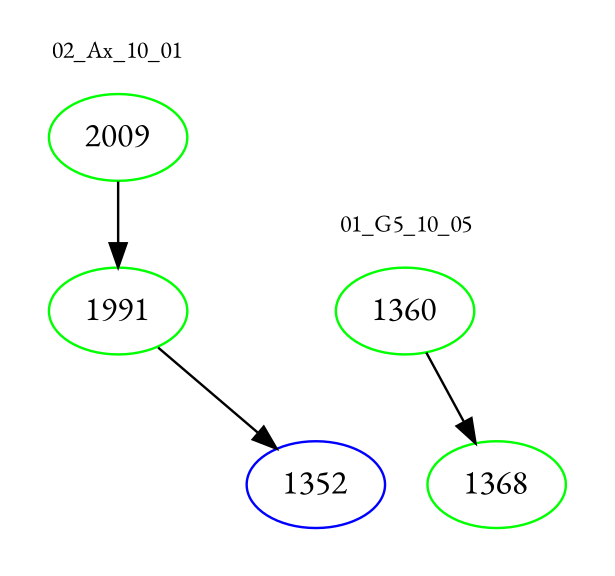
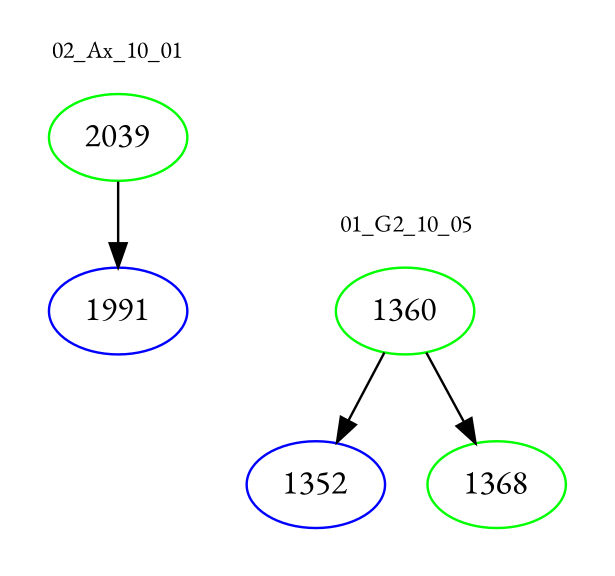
(118, 137) -> (118, 137)
(406, 225) -> (406, 225)
(118, 311) -> (118, 311)
(208, 390) -> (366, 387)
